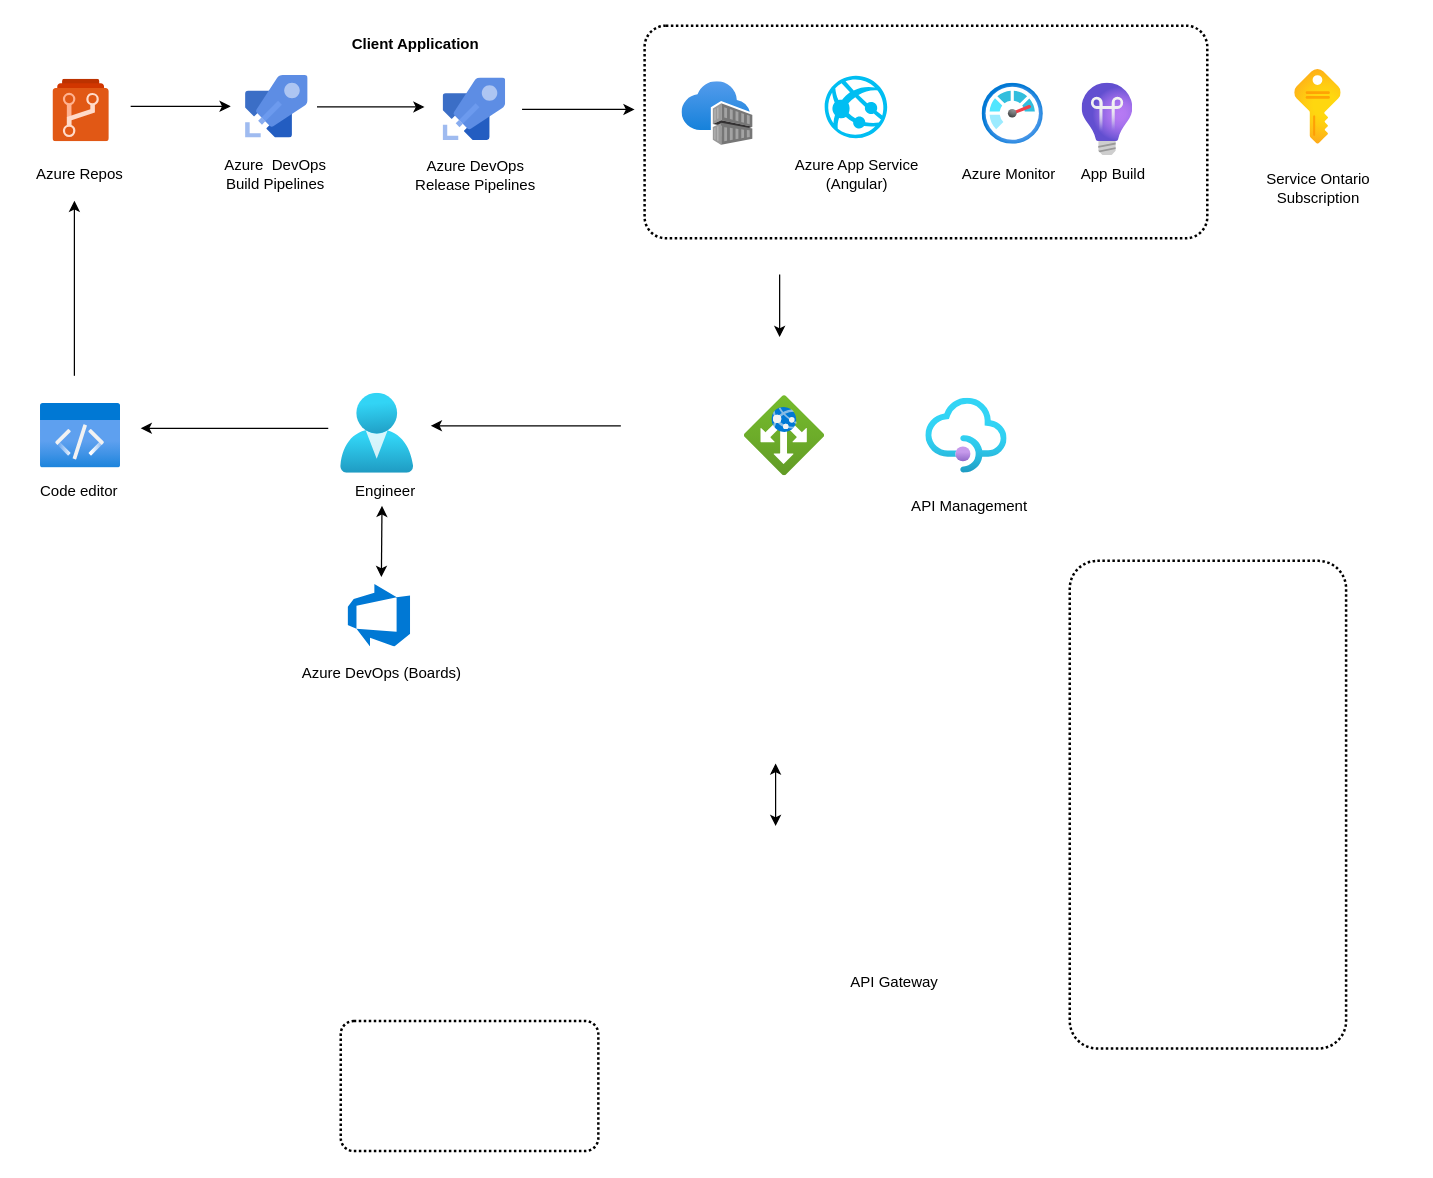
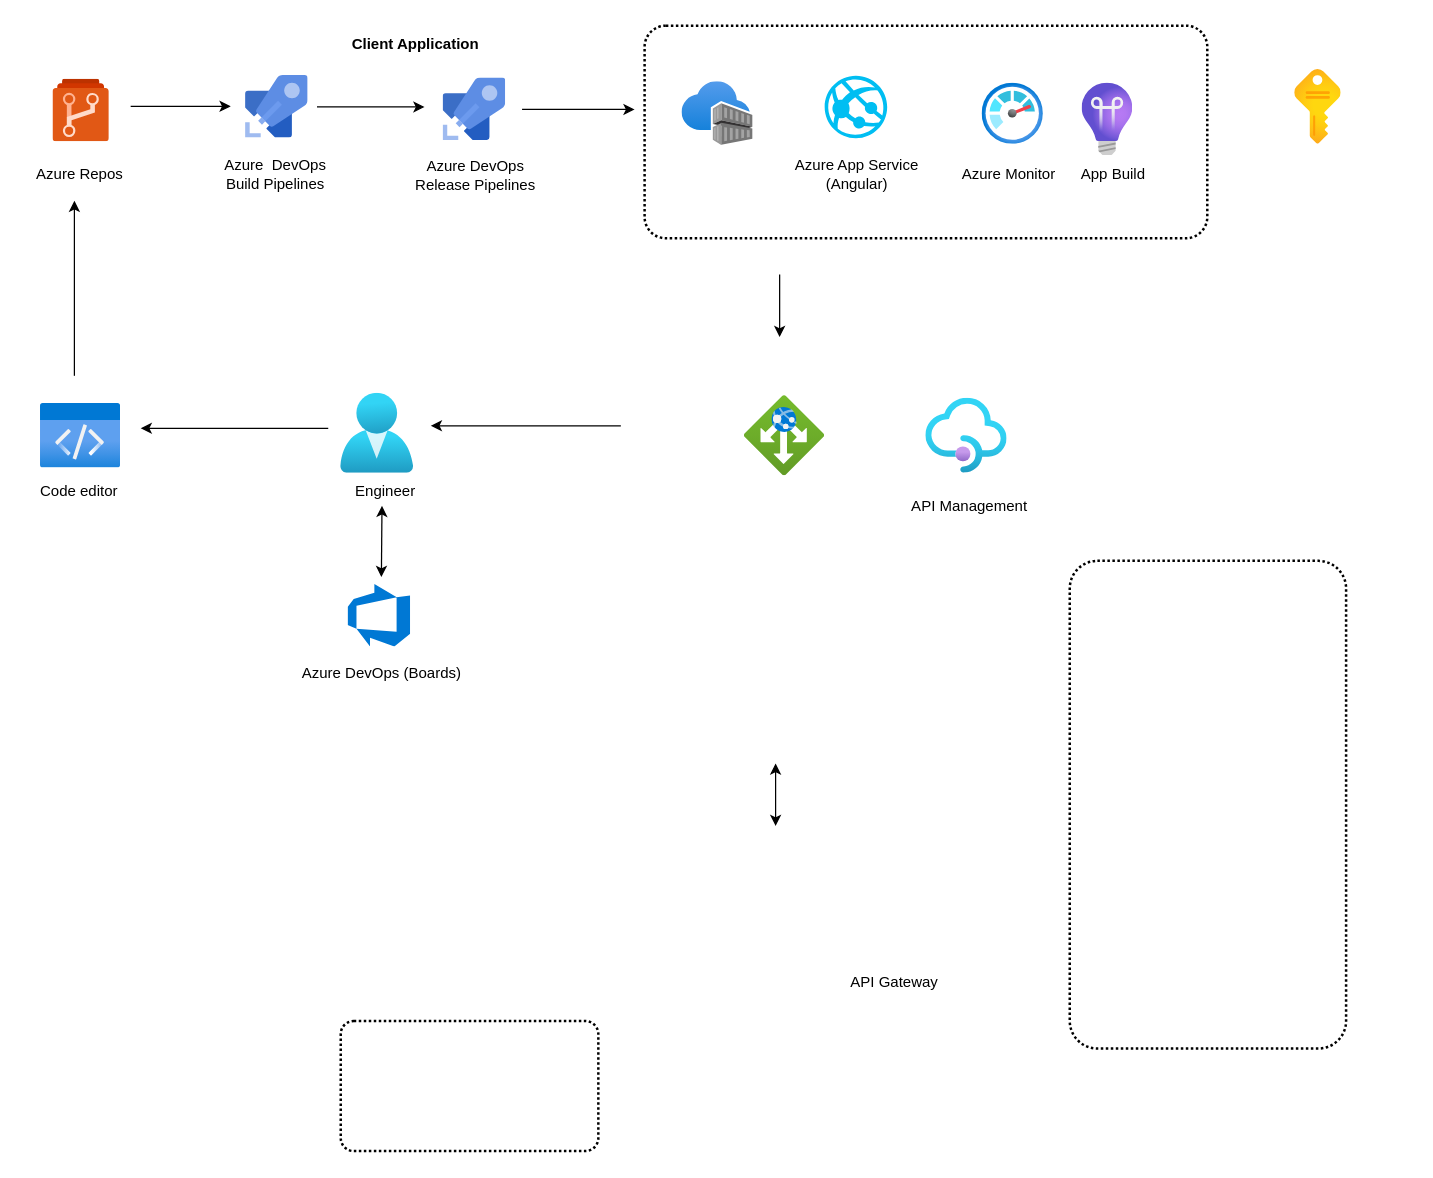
(1318, 188) -> none
